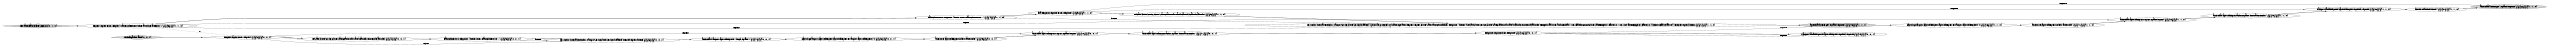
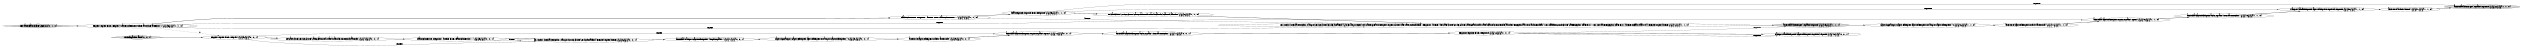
(248, 37) -> (234, 37)
